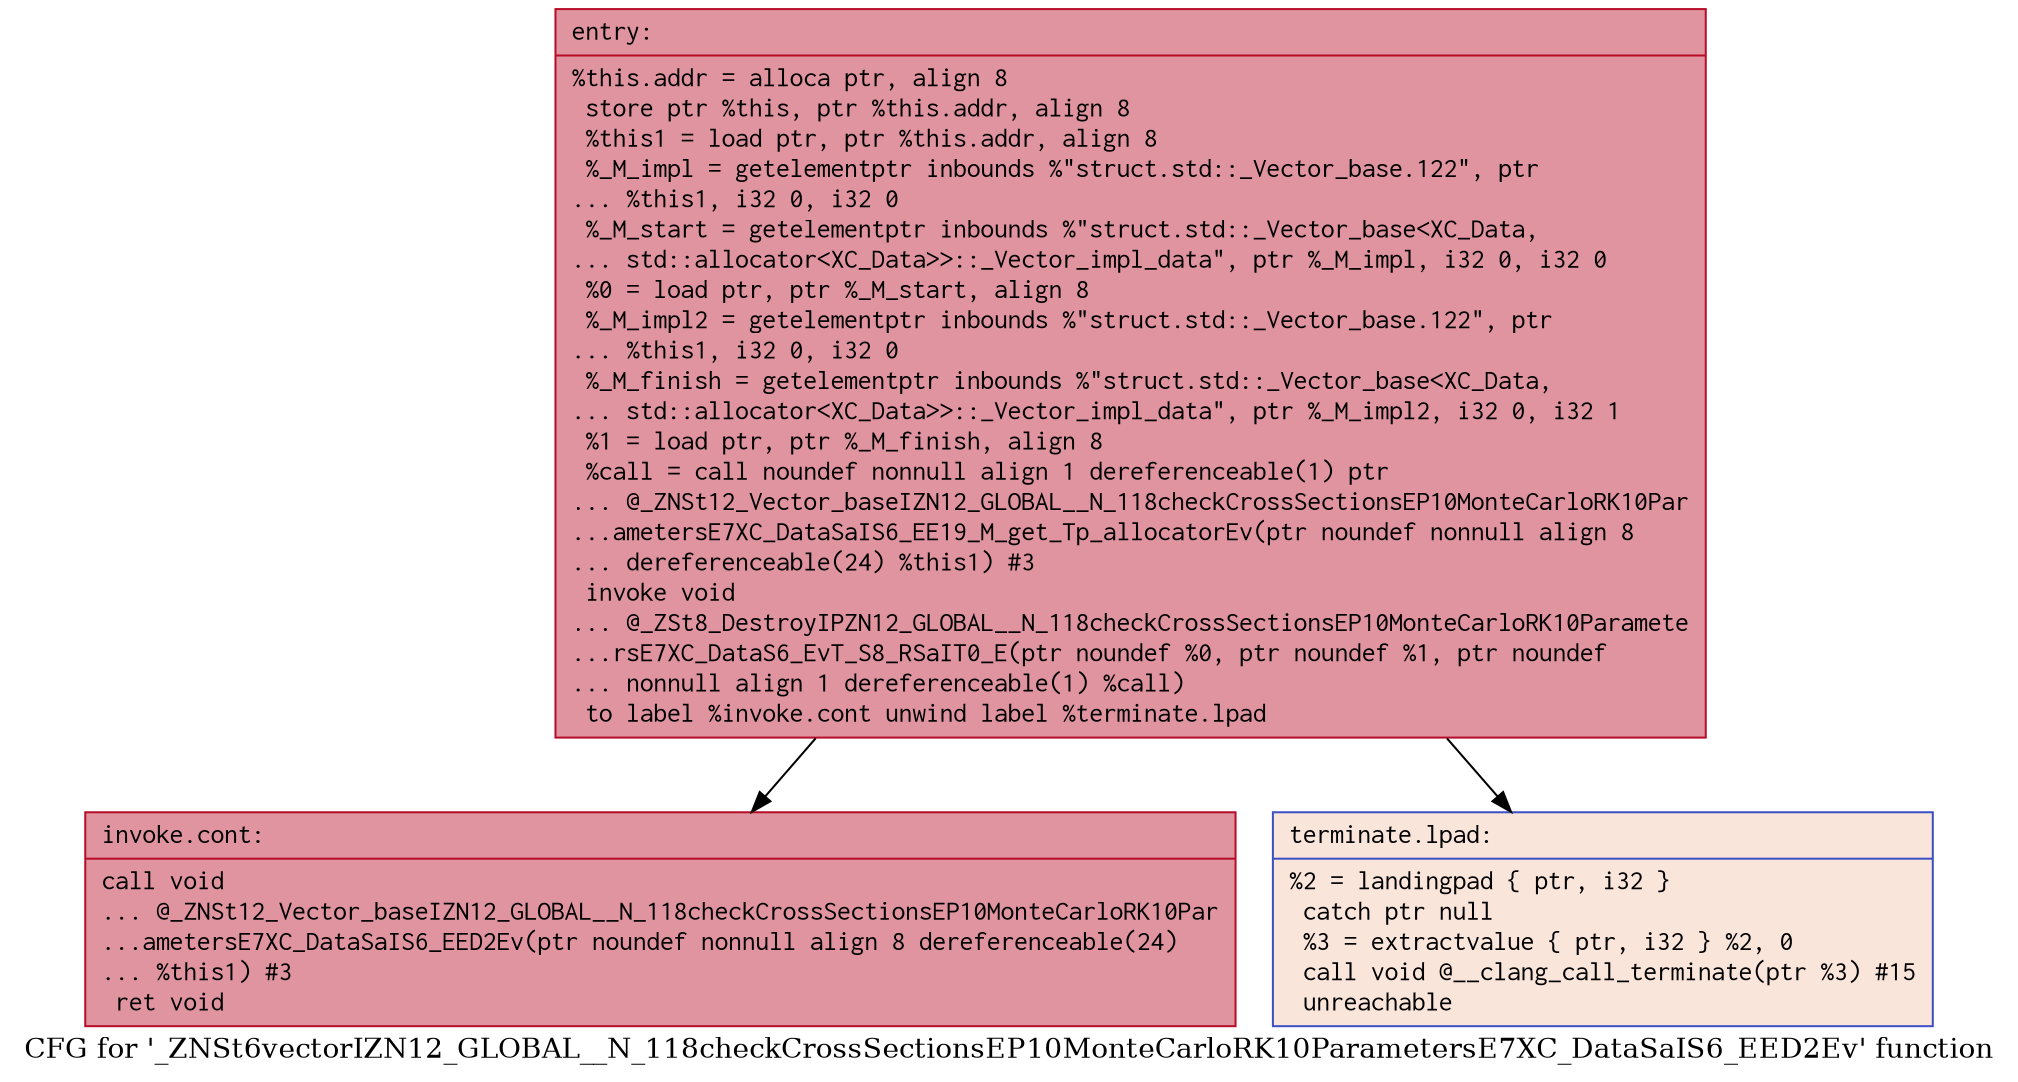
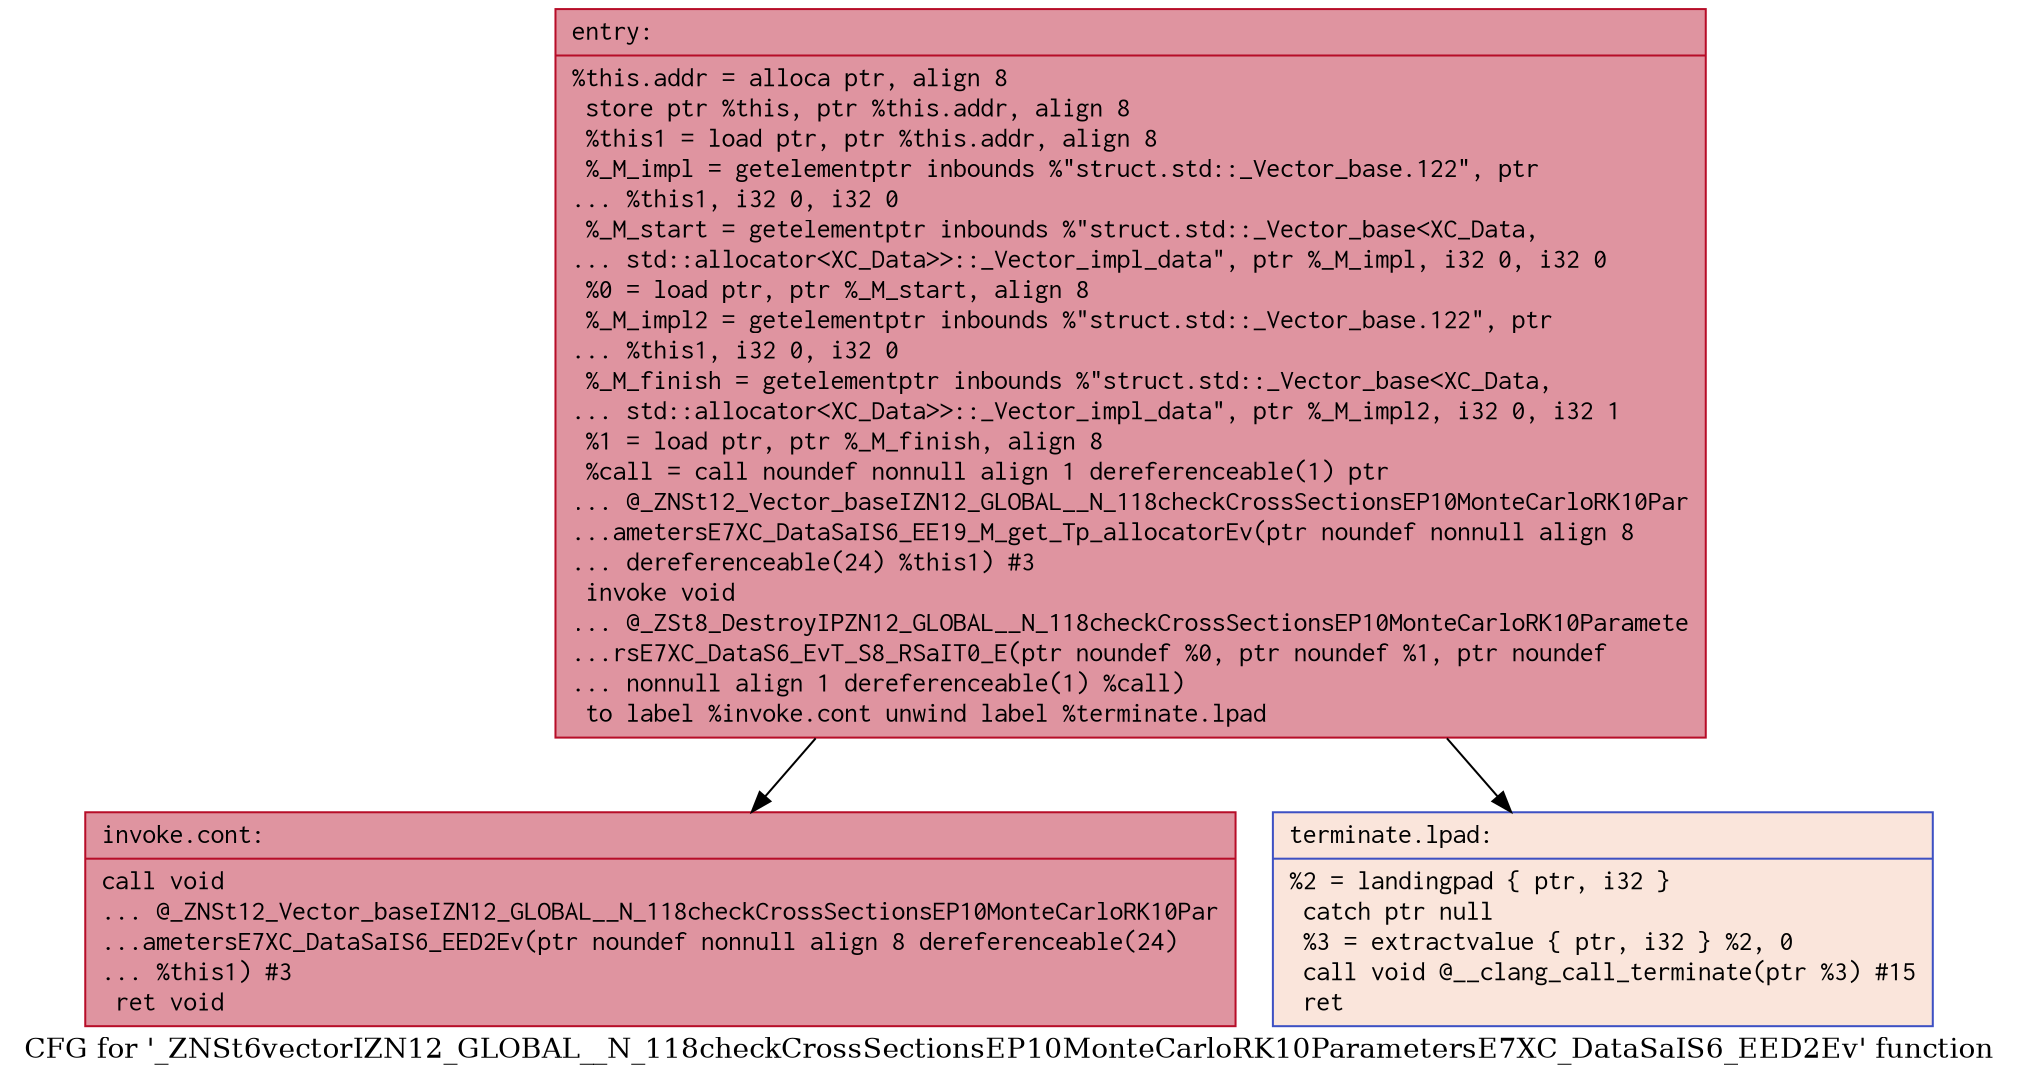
(1372, 1002) -> (1317, 1002)
